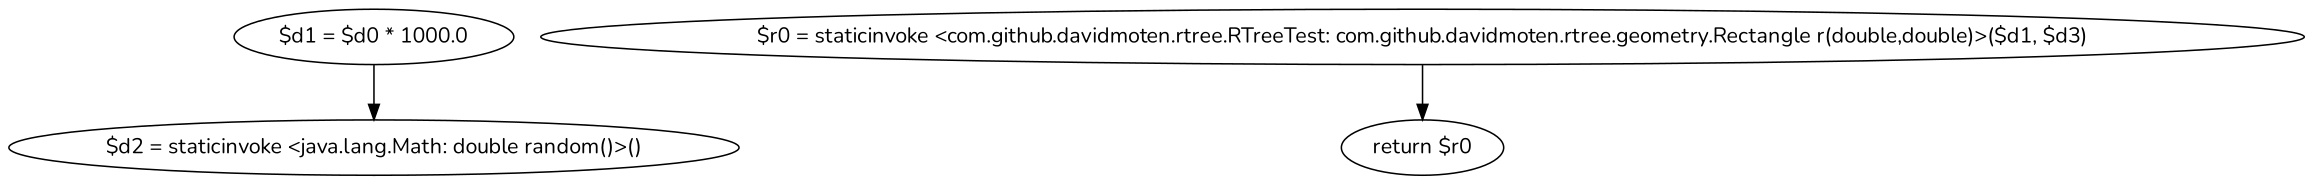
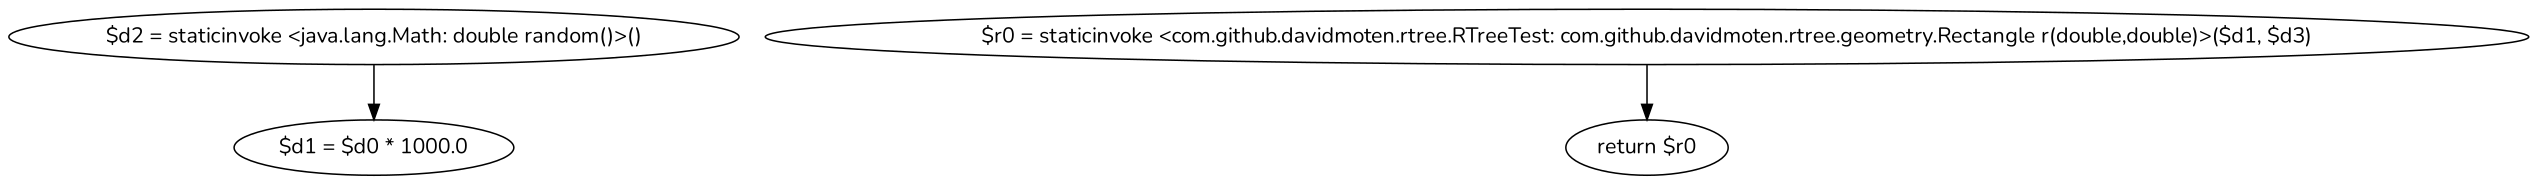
(374, 85) -> (374, 85)
